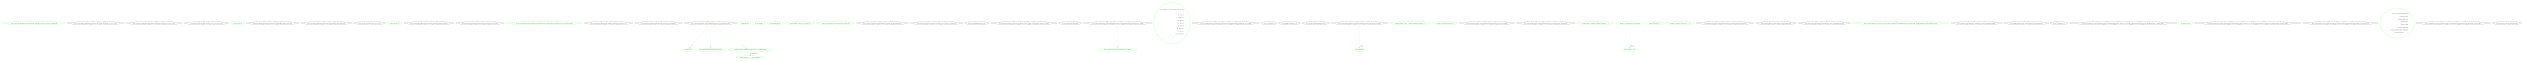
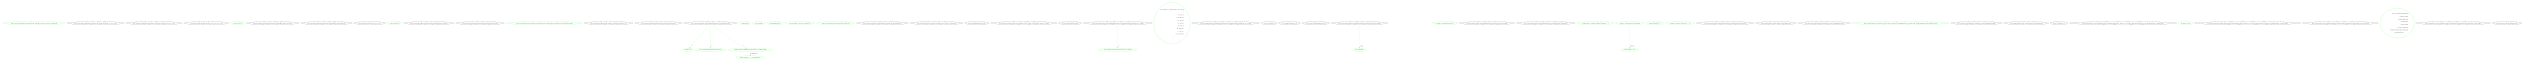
(1410, 23) -> none
